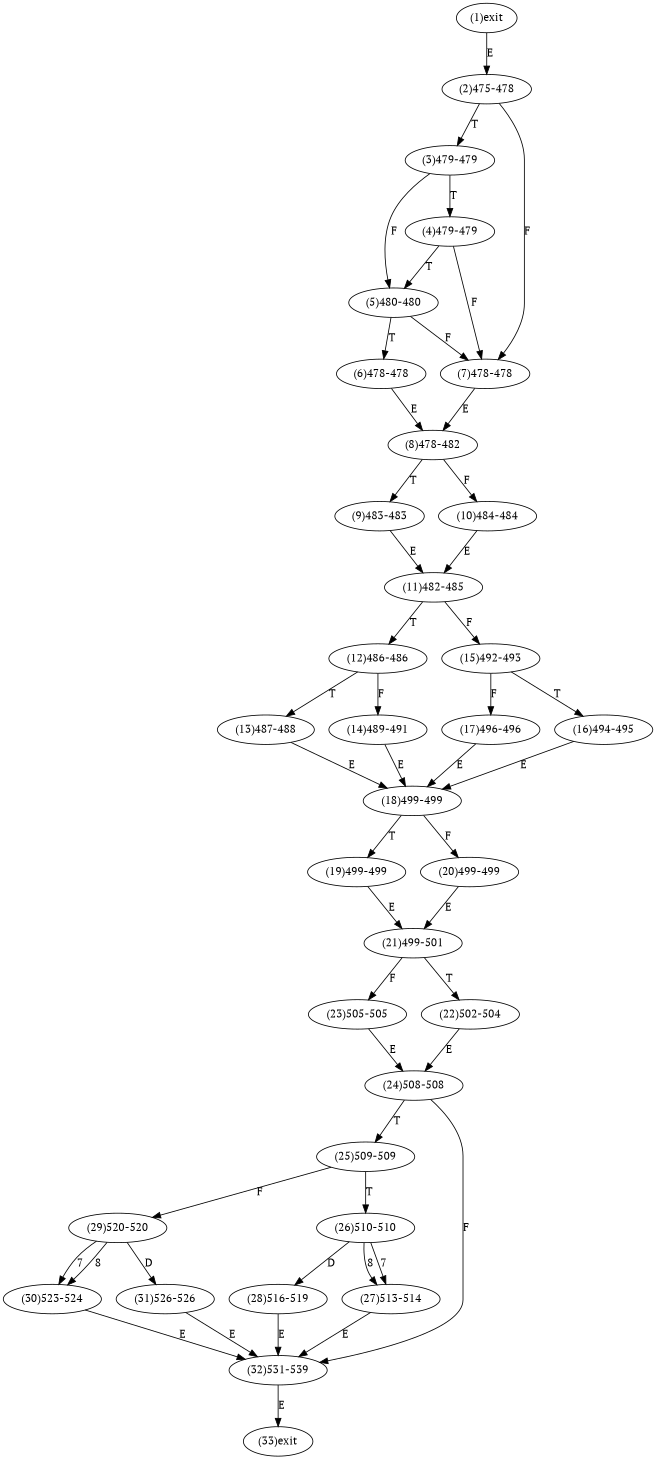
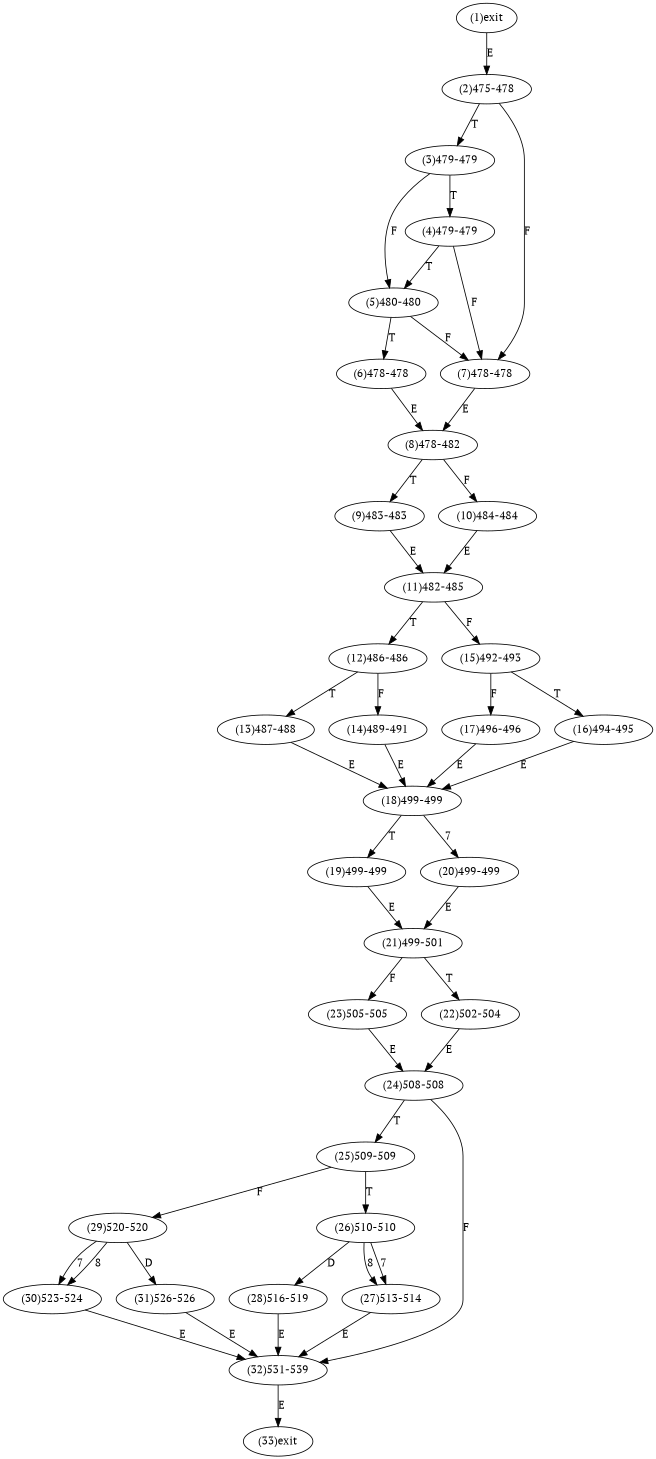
(448, 836) -> (448, 836)
